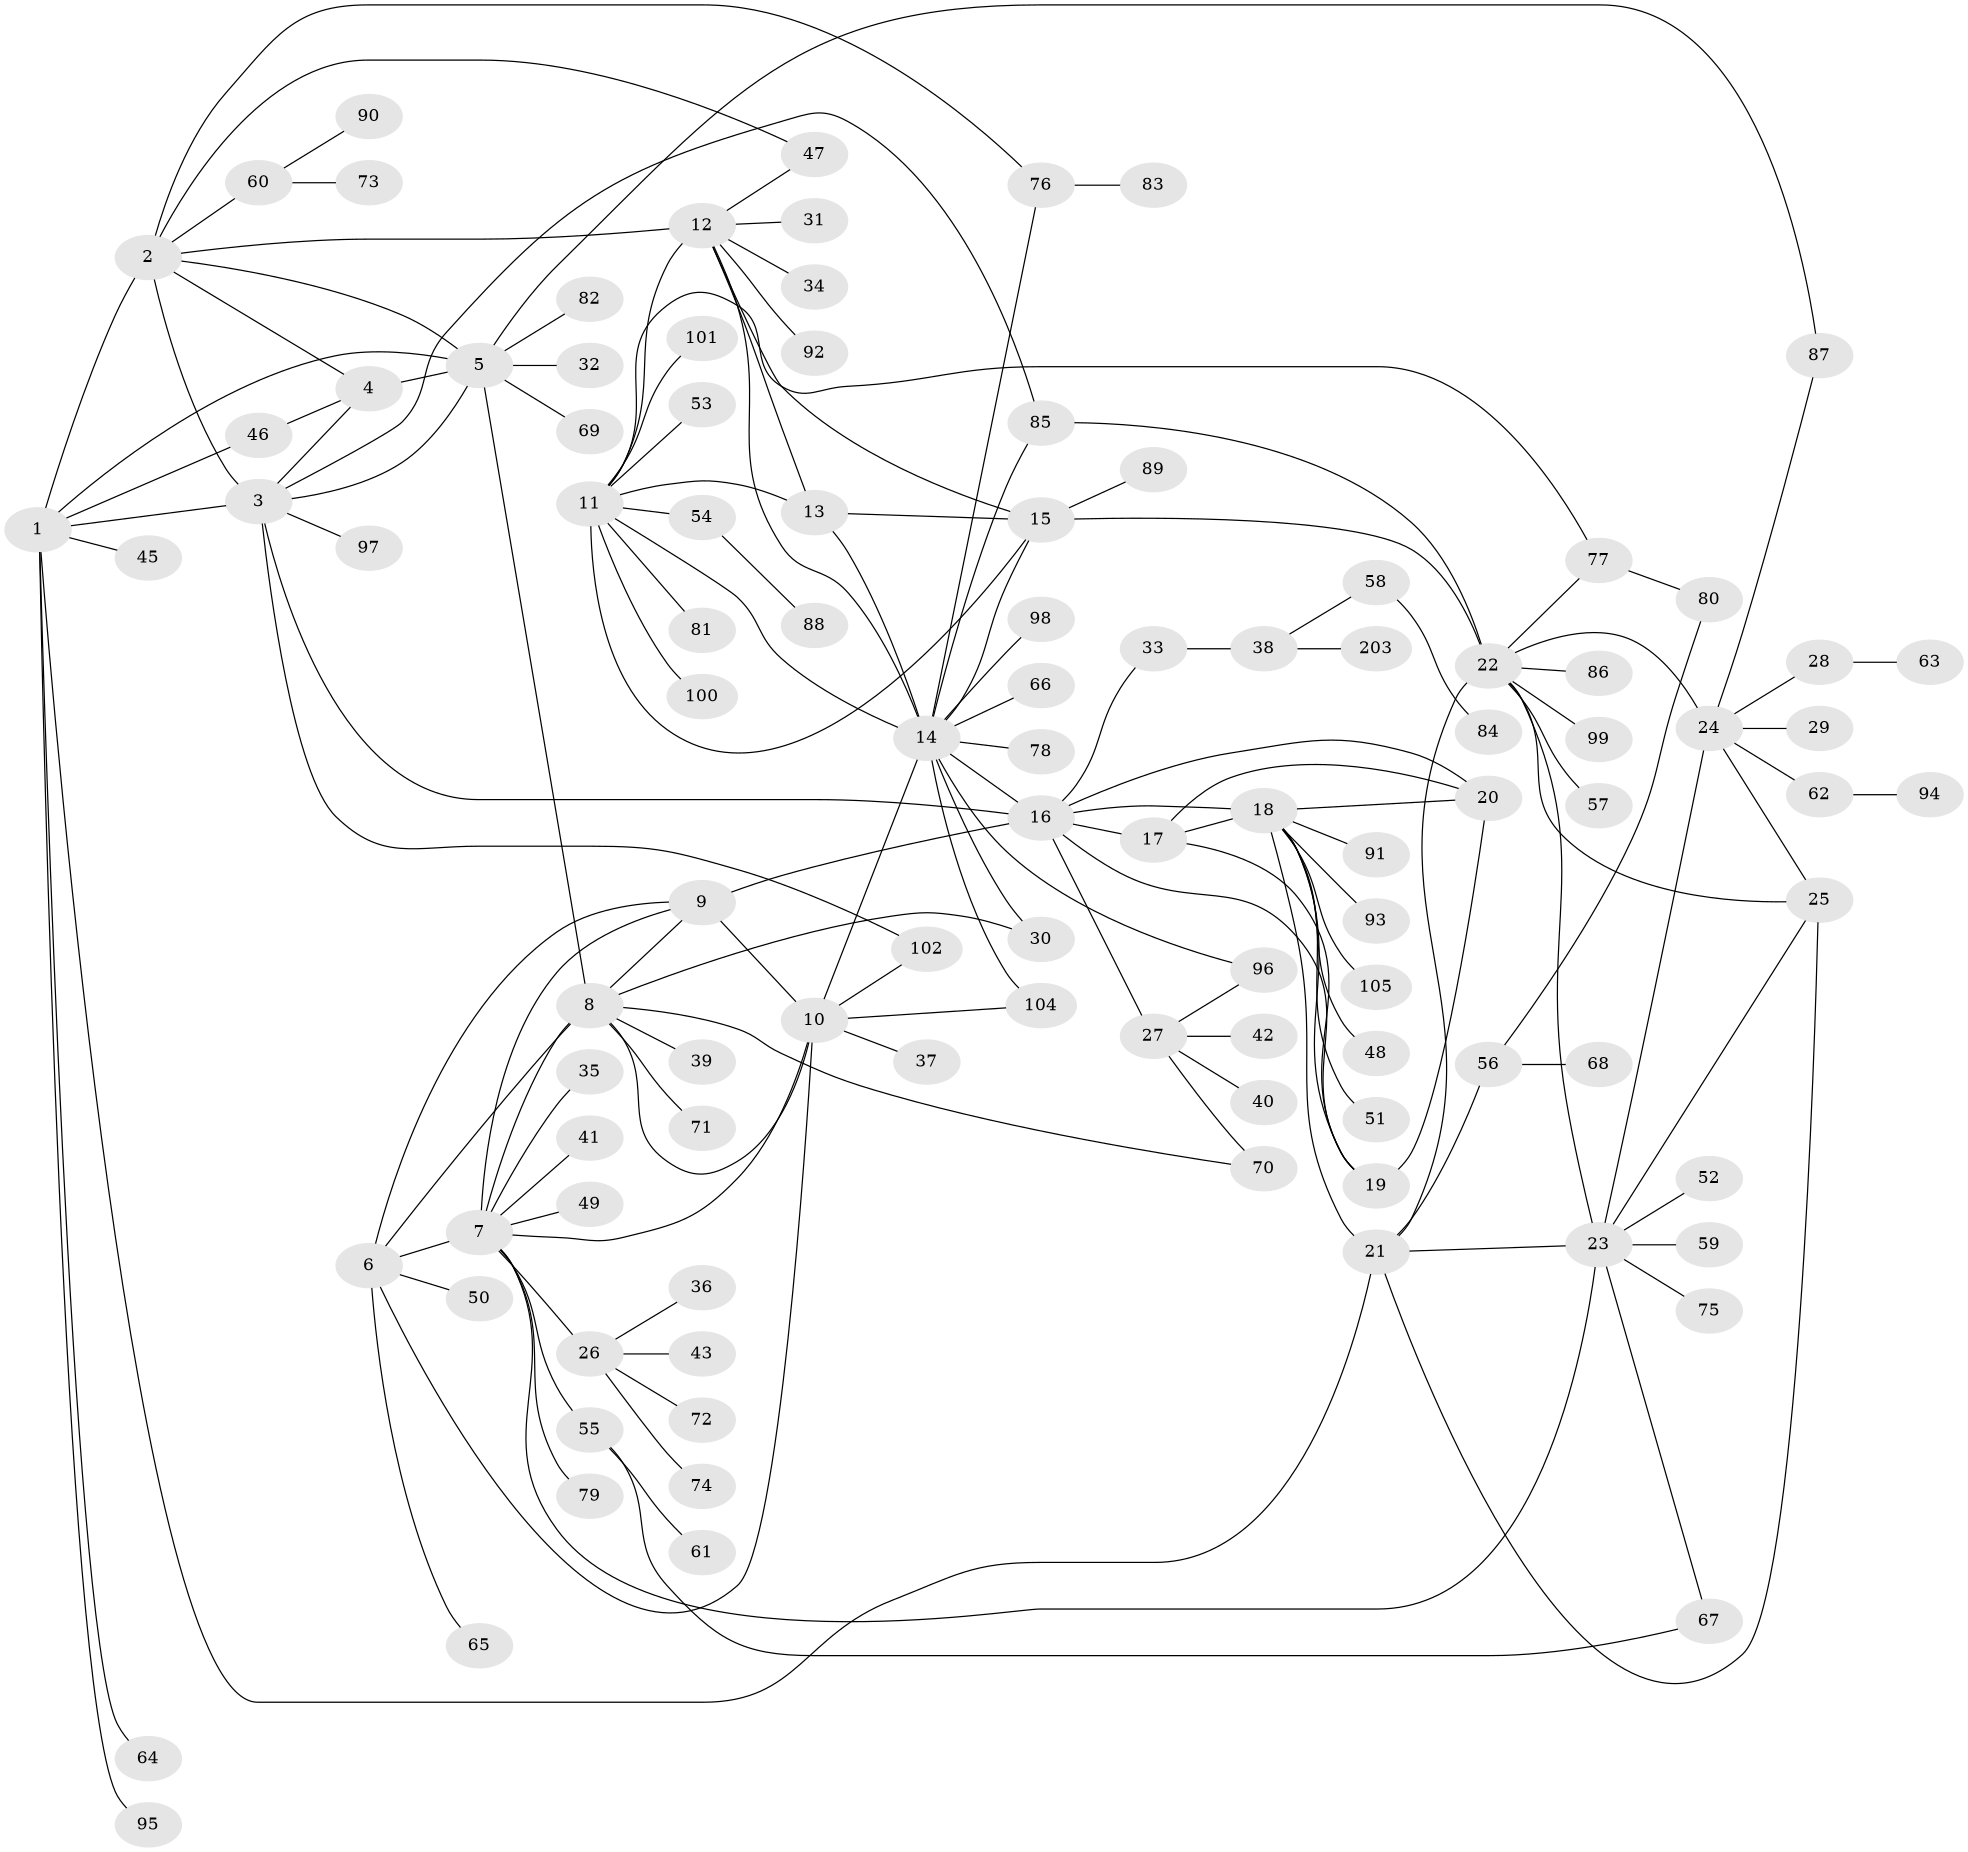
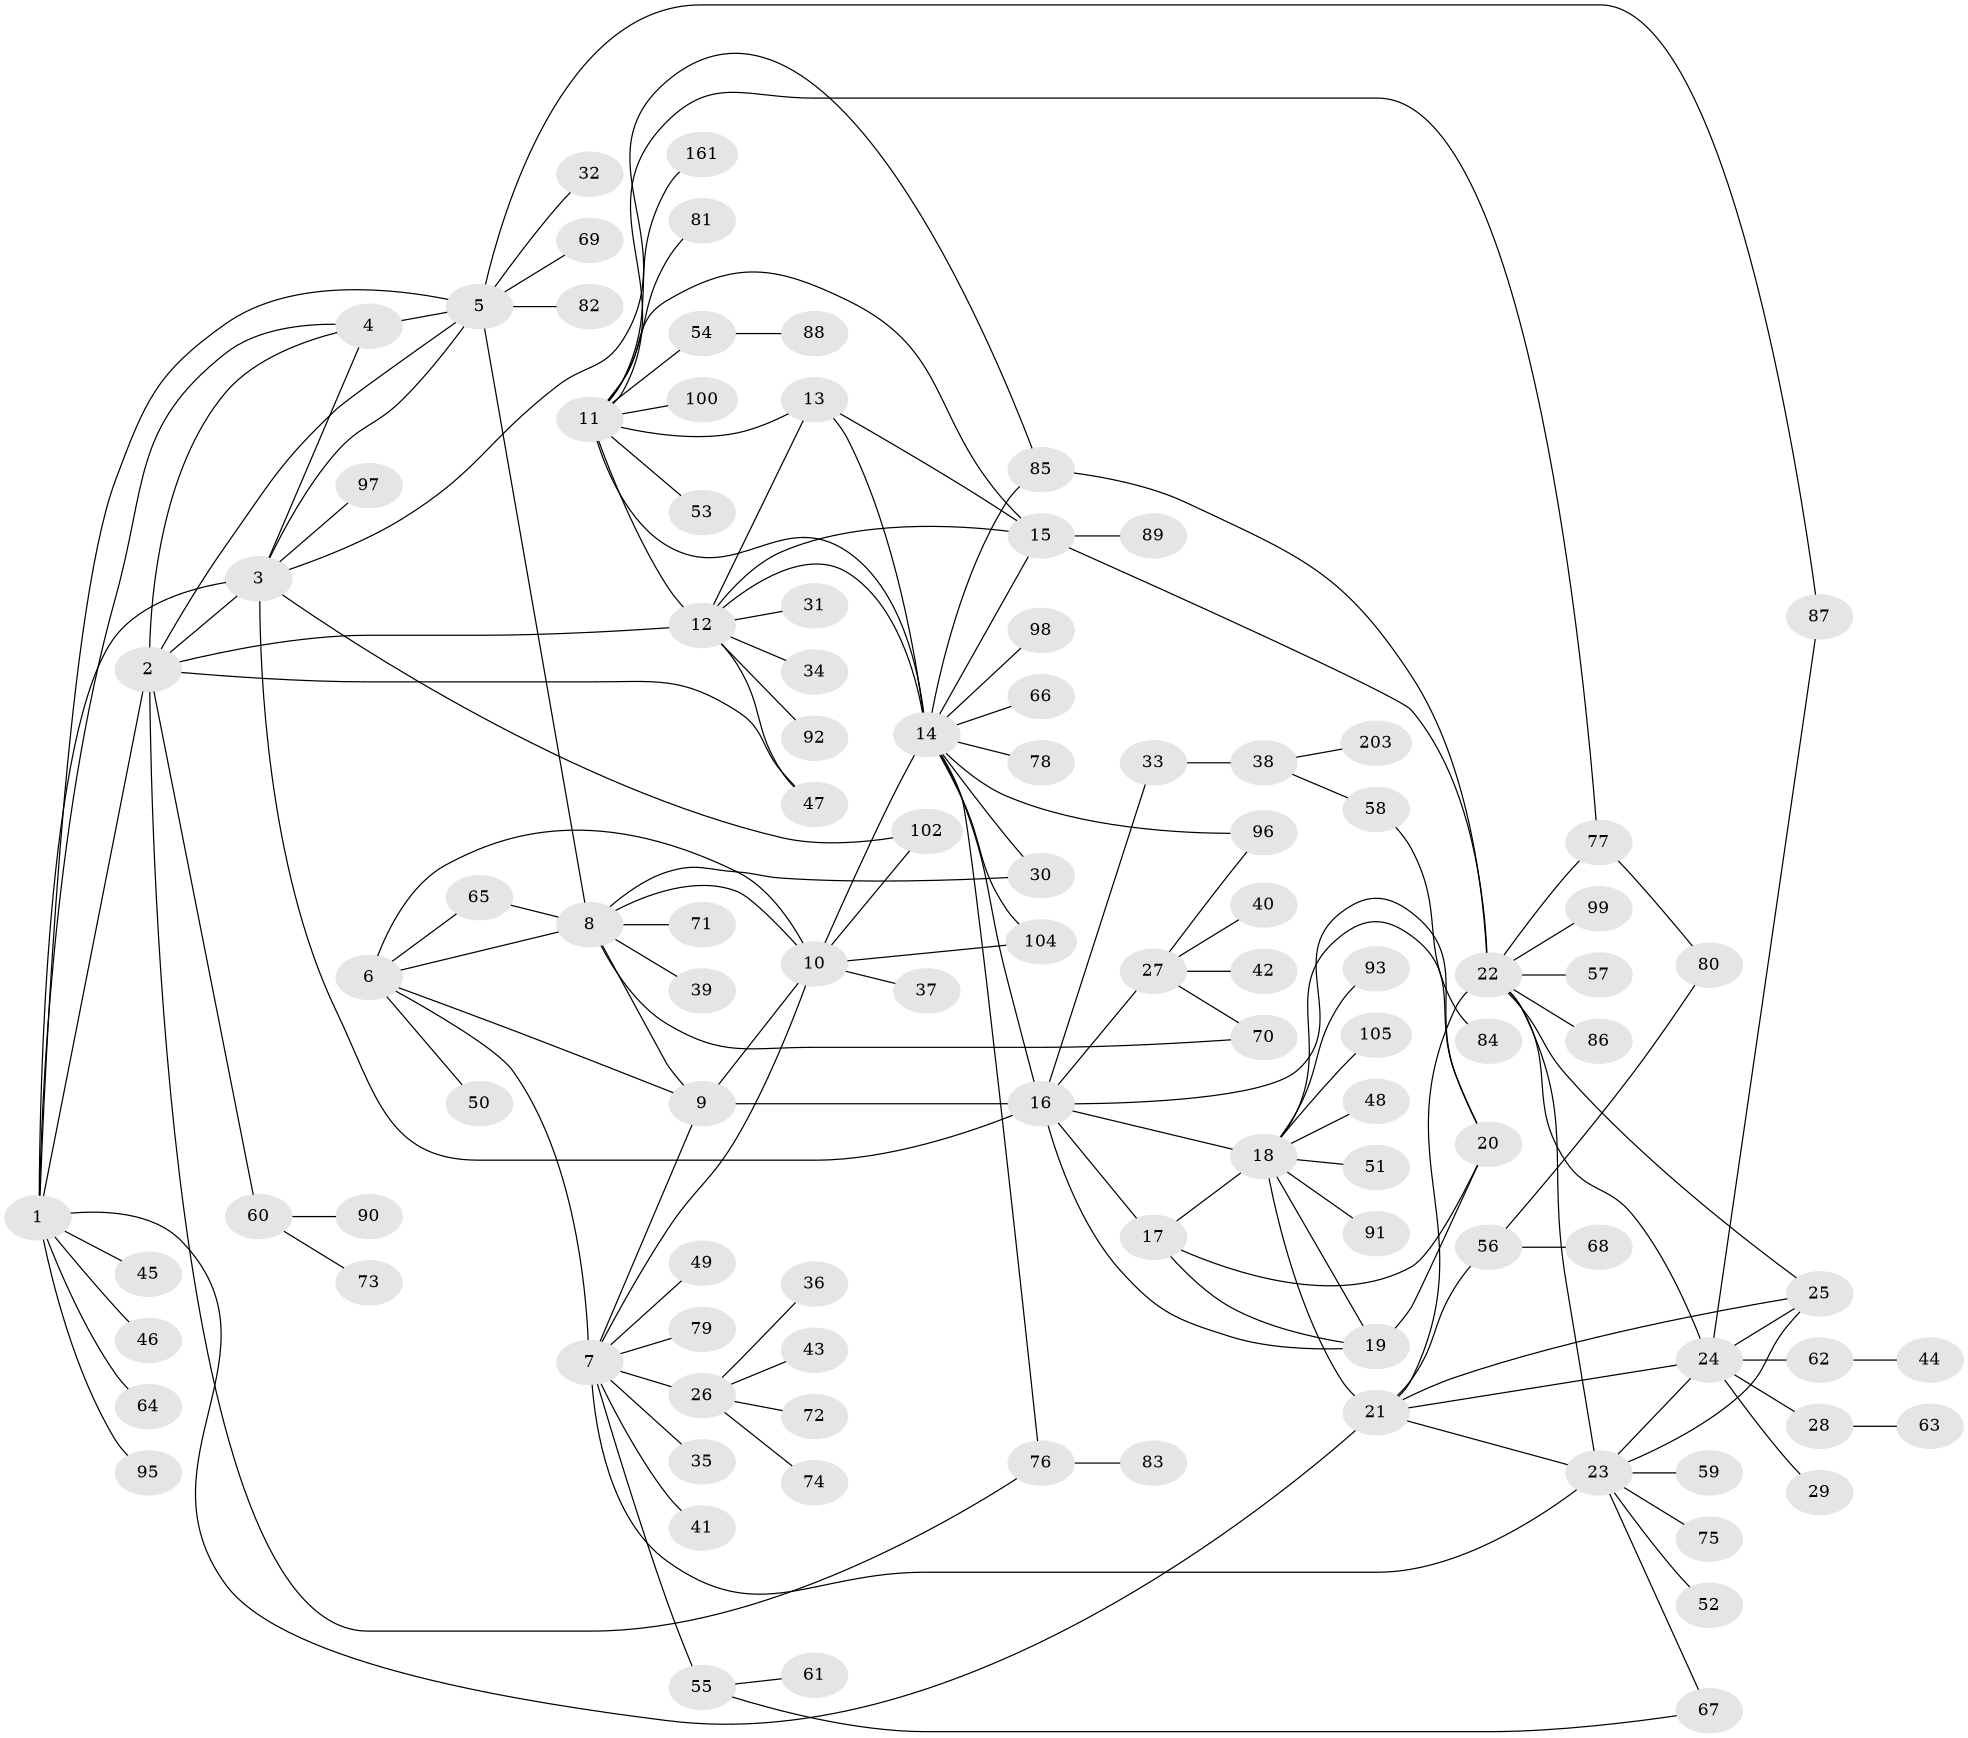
(702, 338) -> (702, 155)
(314, 412) -> (82, 750)
(1930, 795) -> (1930, 1360)
(519, 1113) -> (535, 911)
none -> (1543, 1386)
